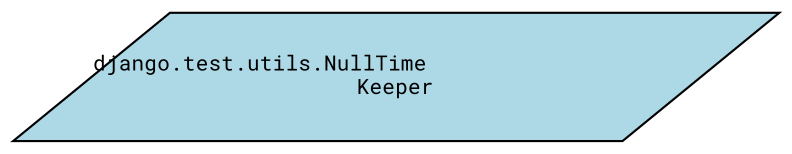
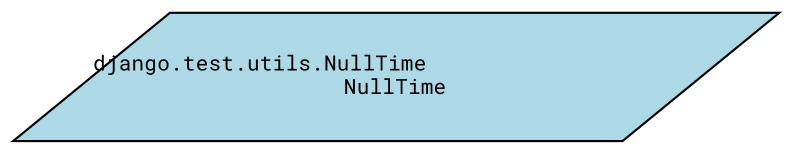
(396, 77) -> (396, 77)
